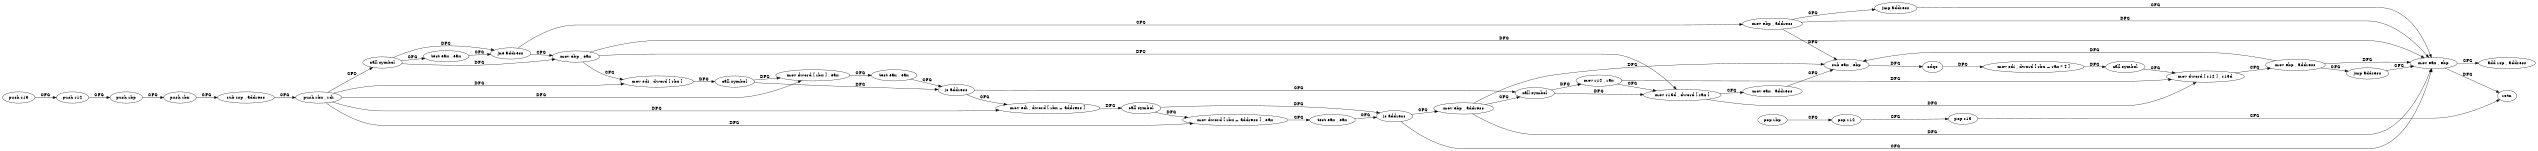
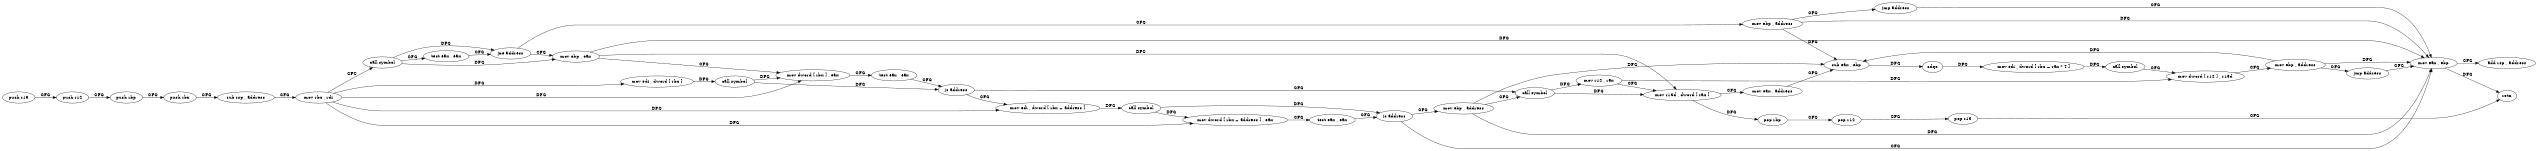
(600, 73) -> (688, 65)
(319, 98) -> (319, 98)
(1952, 106) -> (1723, 113)
